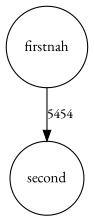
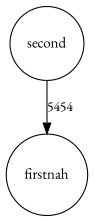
(47, 109) -> (47, 102)
